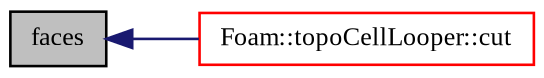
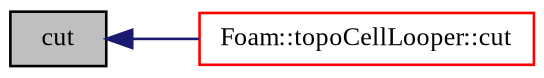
(58, 39) -> (58, 39)
